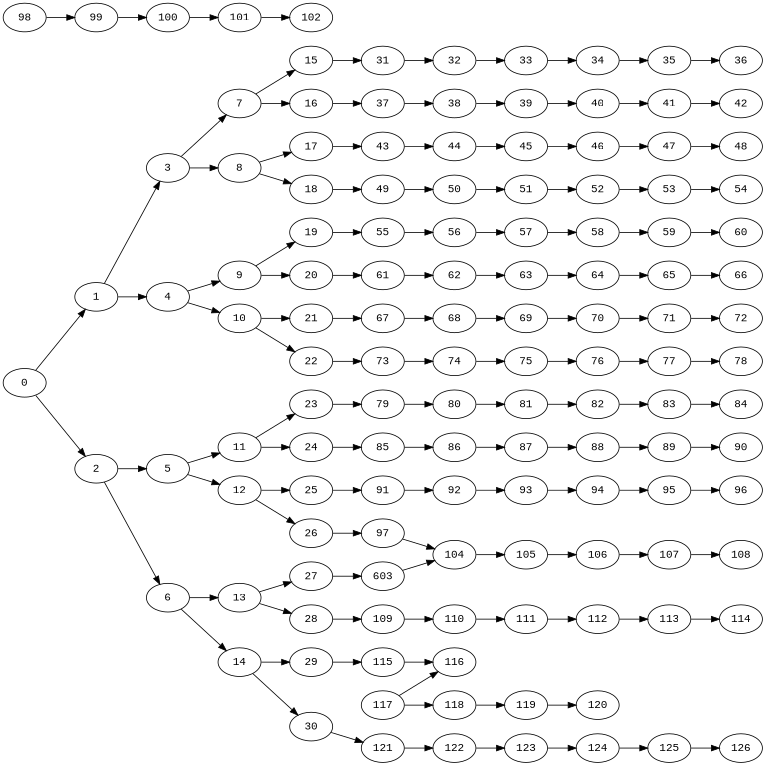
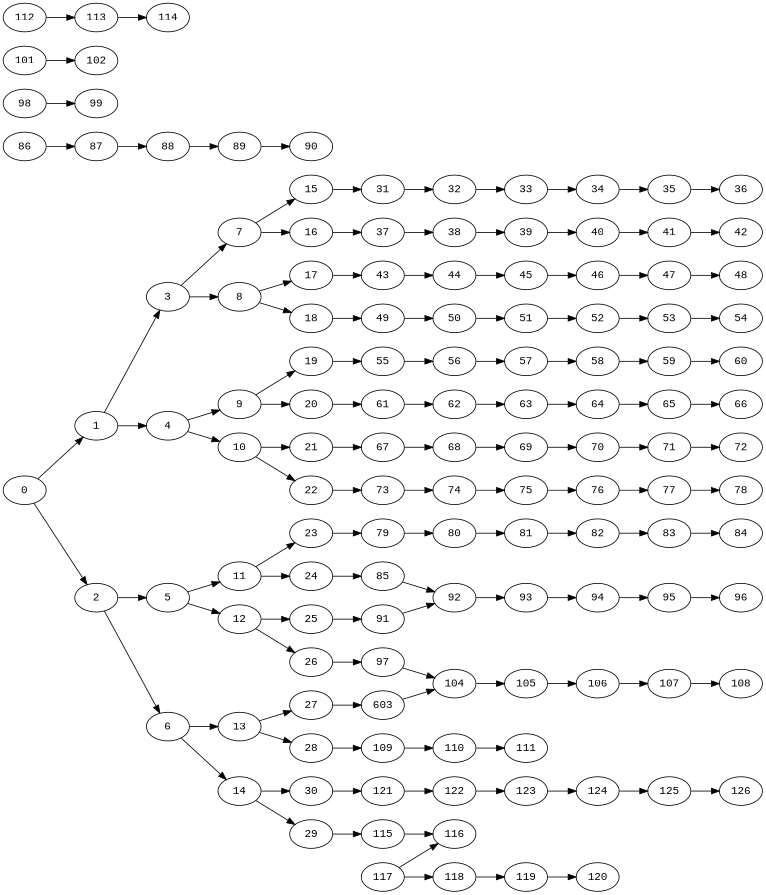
(168, 18) -> none
(415, 447) -> (415, 586)
(558, 619) -> none
